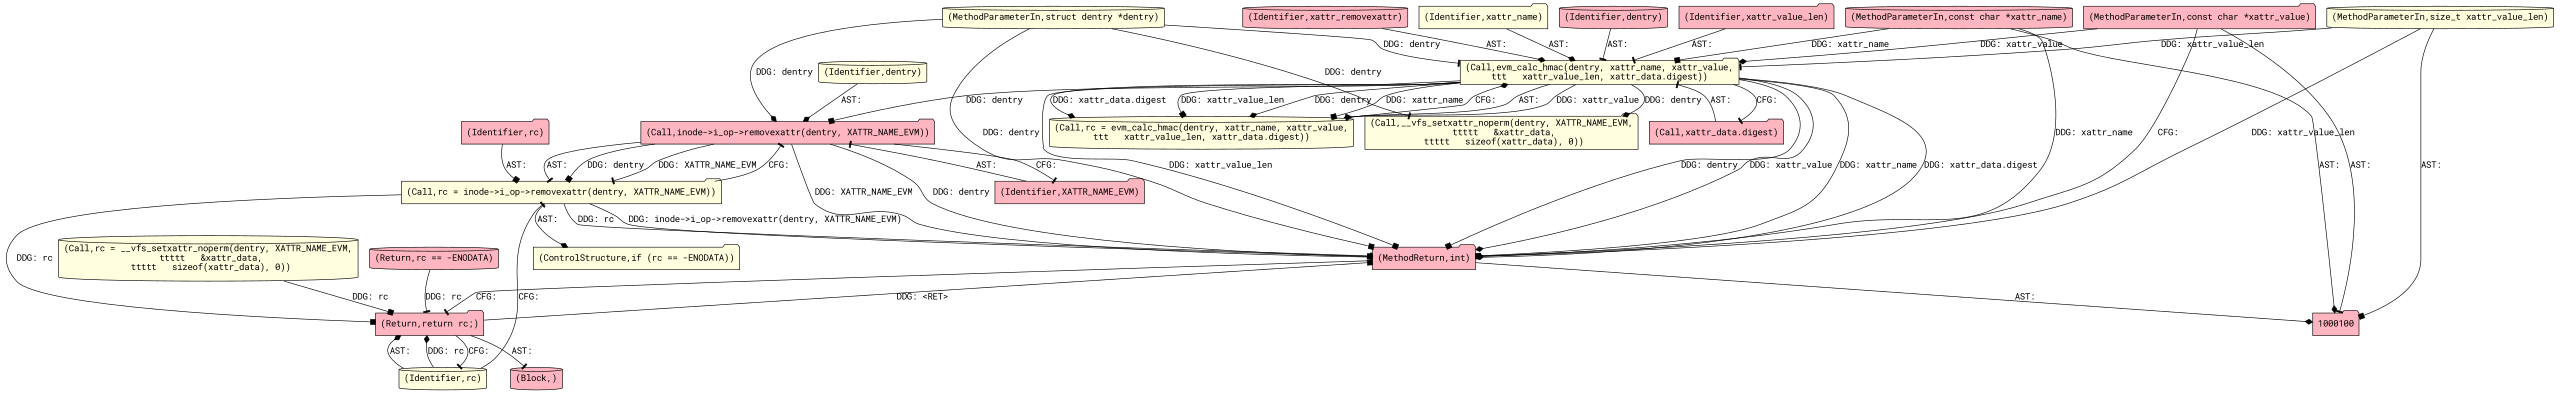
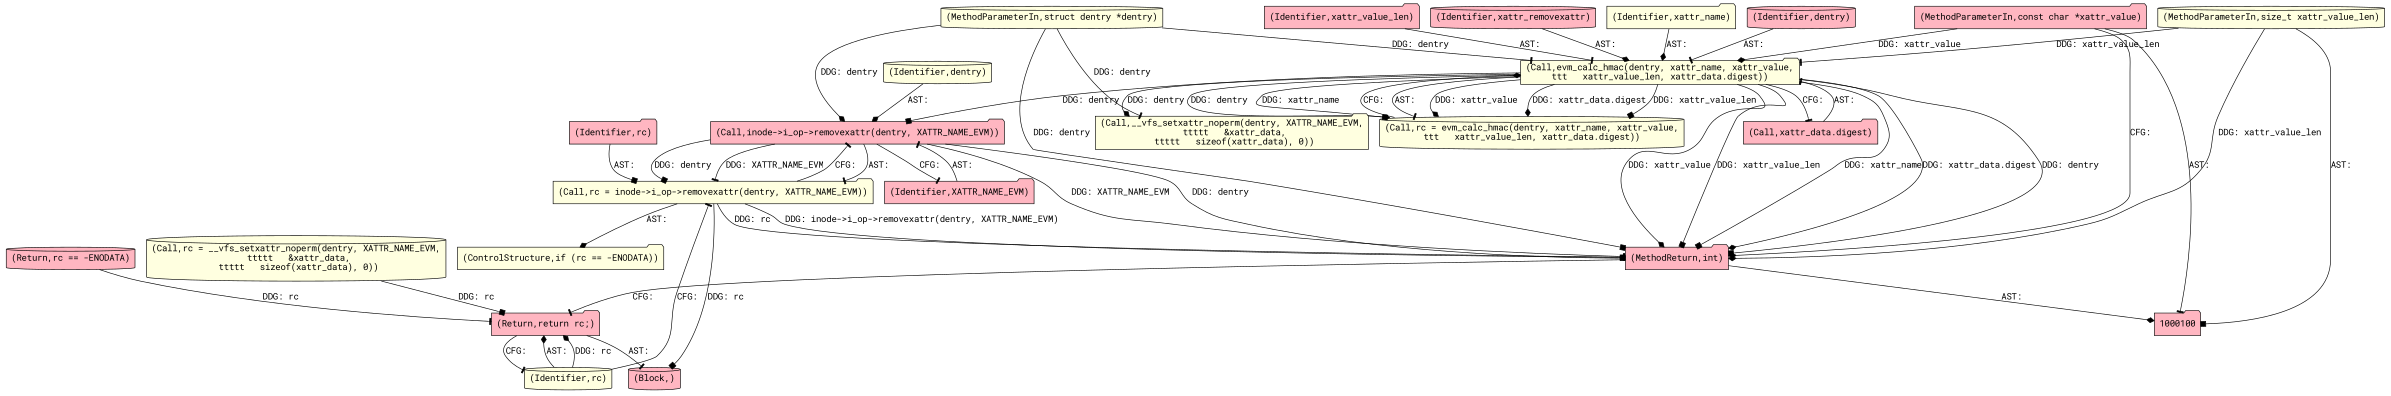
(1959, 18) -> none
(11, 243) -> (707, 291)
(925, 291) -> none
